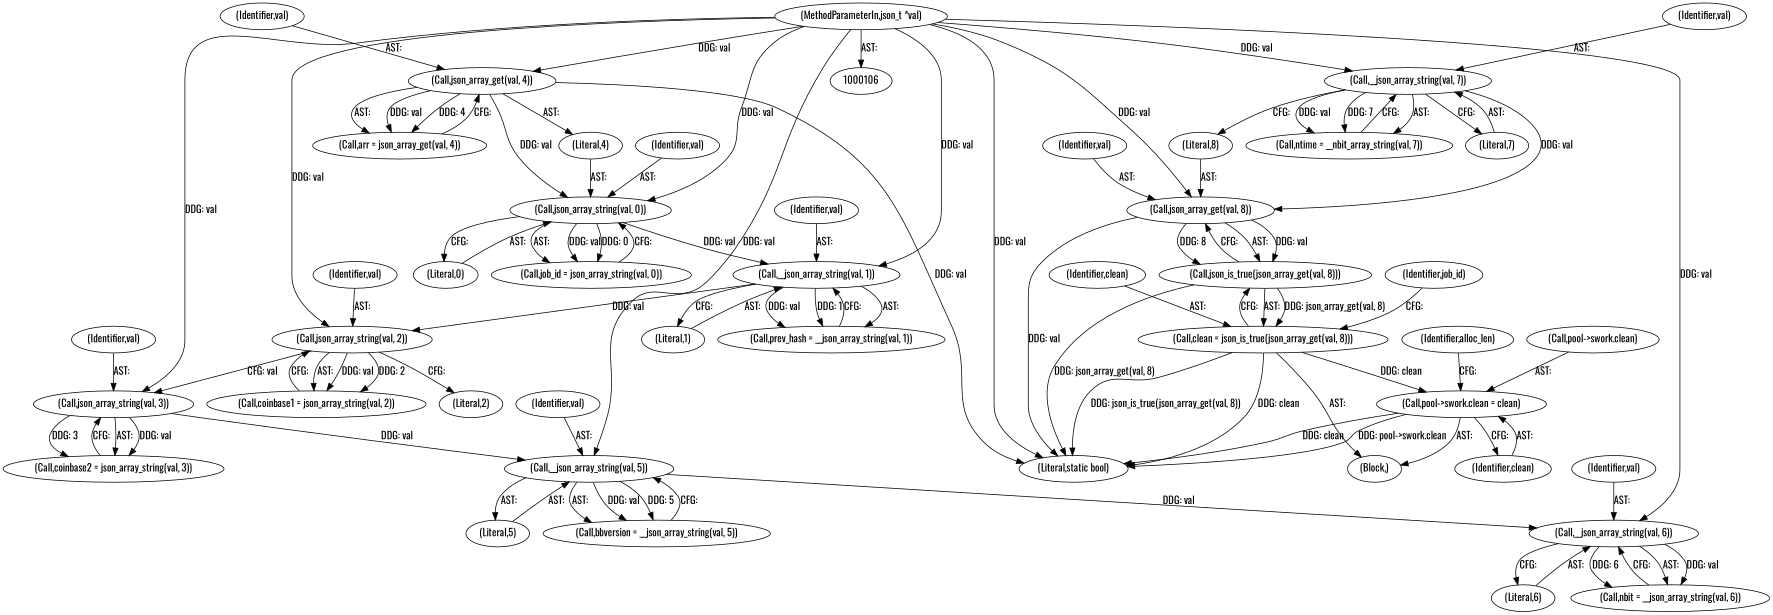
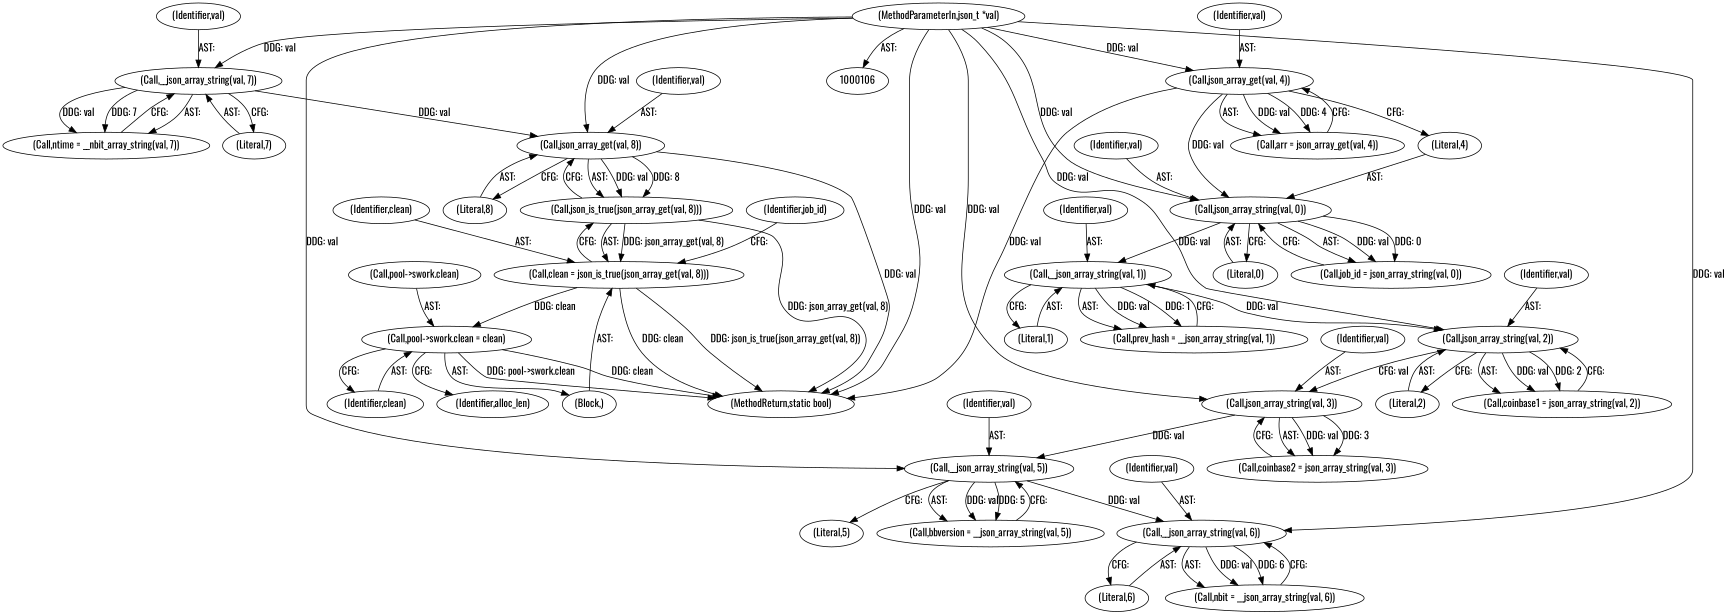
(1283, 104) -> (533, 177)
(552, 113) -> (1397, 113)
(941, 150) -> none
none -> (1418, 367)
(1459, 368) -> (416, 379)
(1319, 400) -> (593, 342)
(1074, 469) -> (781, 404)
(510, 501) -> (915, 501)
(537, 503) -> none
